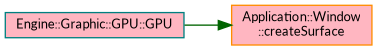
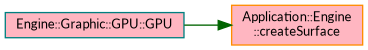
(302, 25) -> (297, 25)
